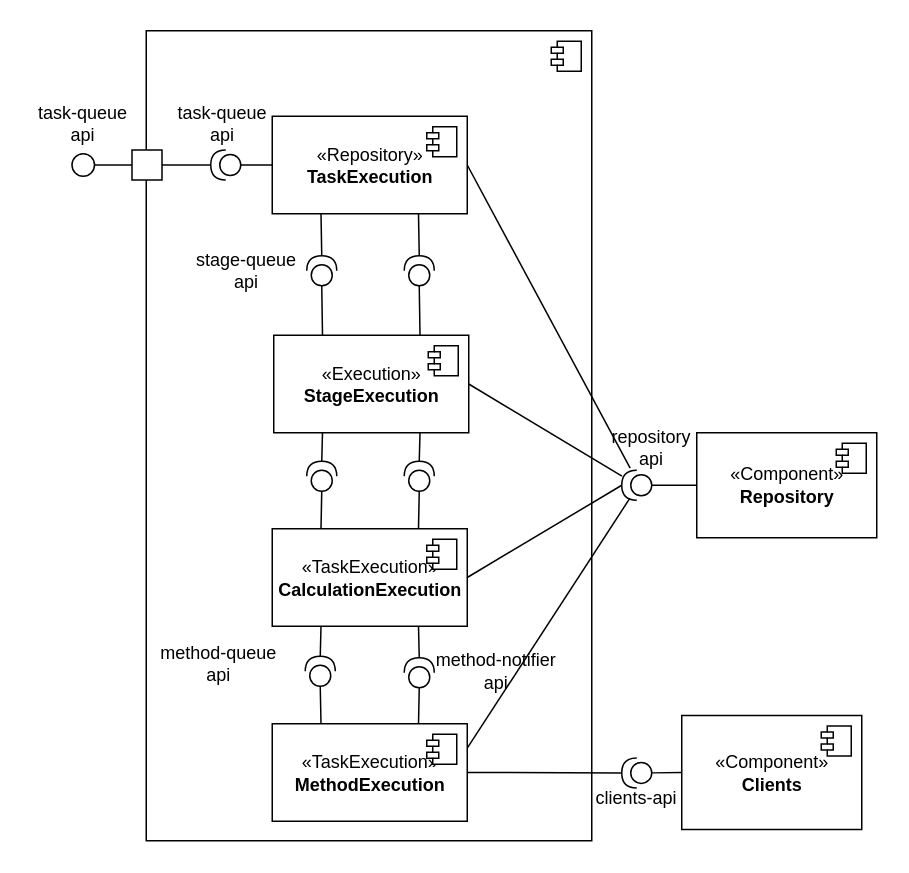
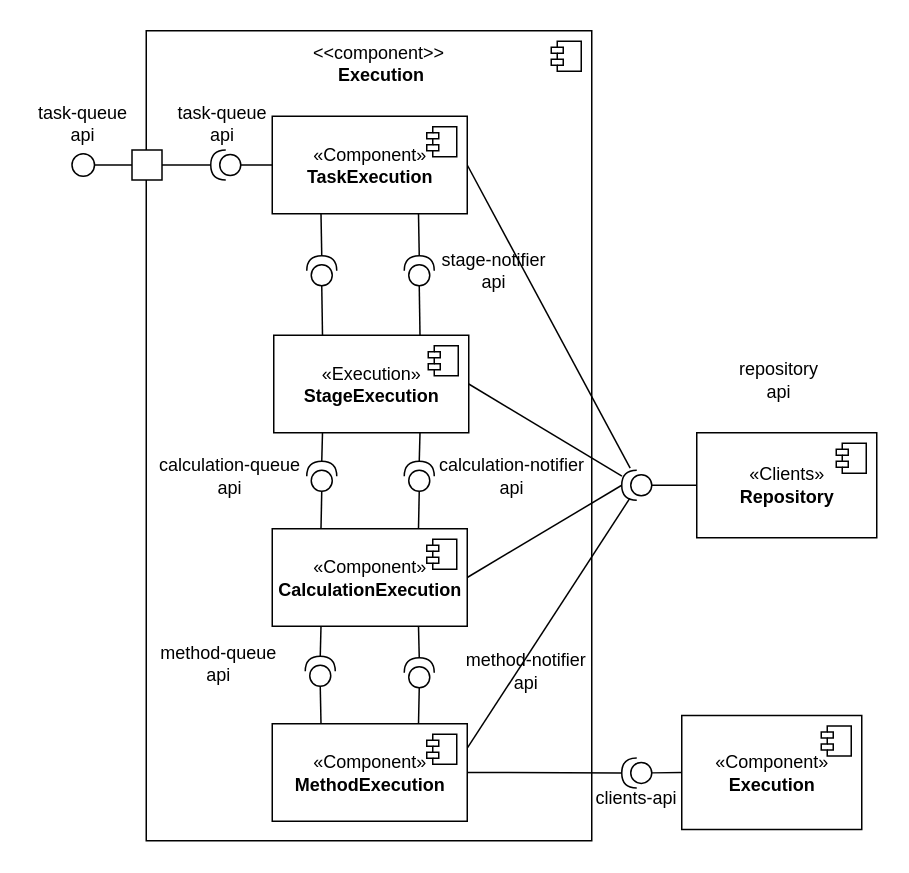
none -> (382, 64)
(371, 166) -> (371, 166)
(247, 271) -> none
none -> (494, 271)
(652, 448) -> (779, 380)
none -> (230, 476)
none -> (512, 476)
(788, 485) -> (788, 485)
(371, 578) -> (371, 578)
(497, 671) -> (527, 671)
(371, 773) -> (371, 773)
(773, 773) -> (773, 773)
